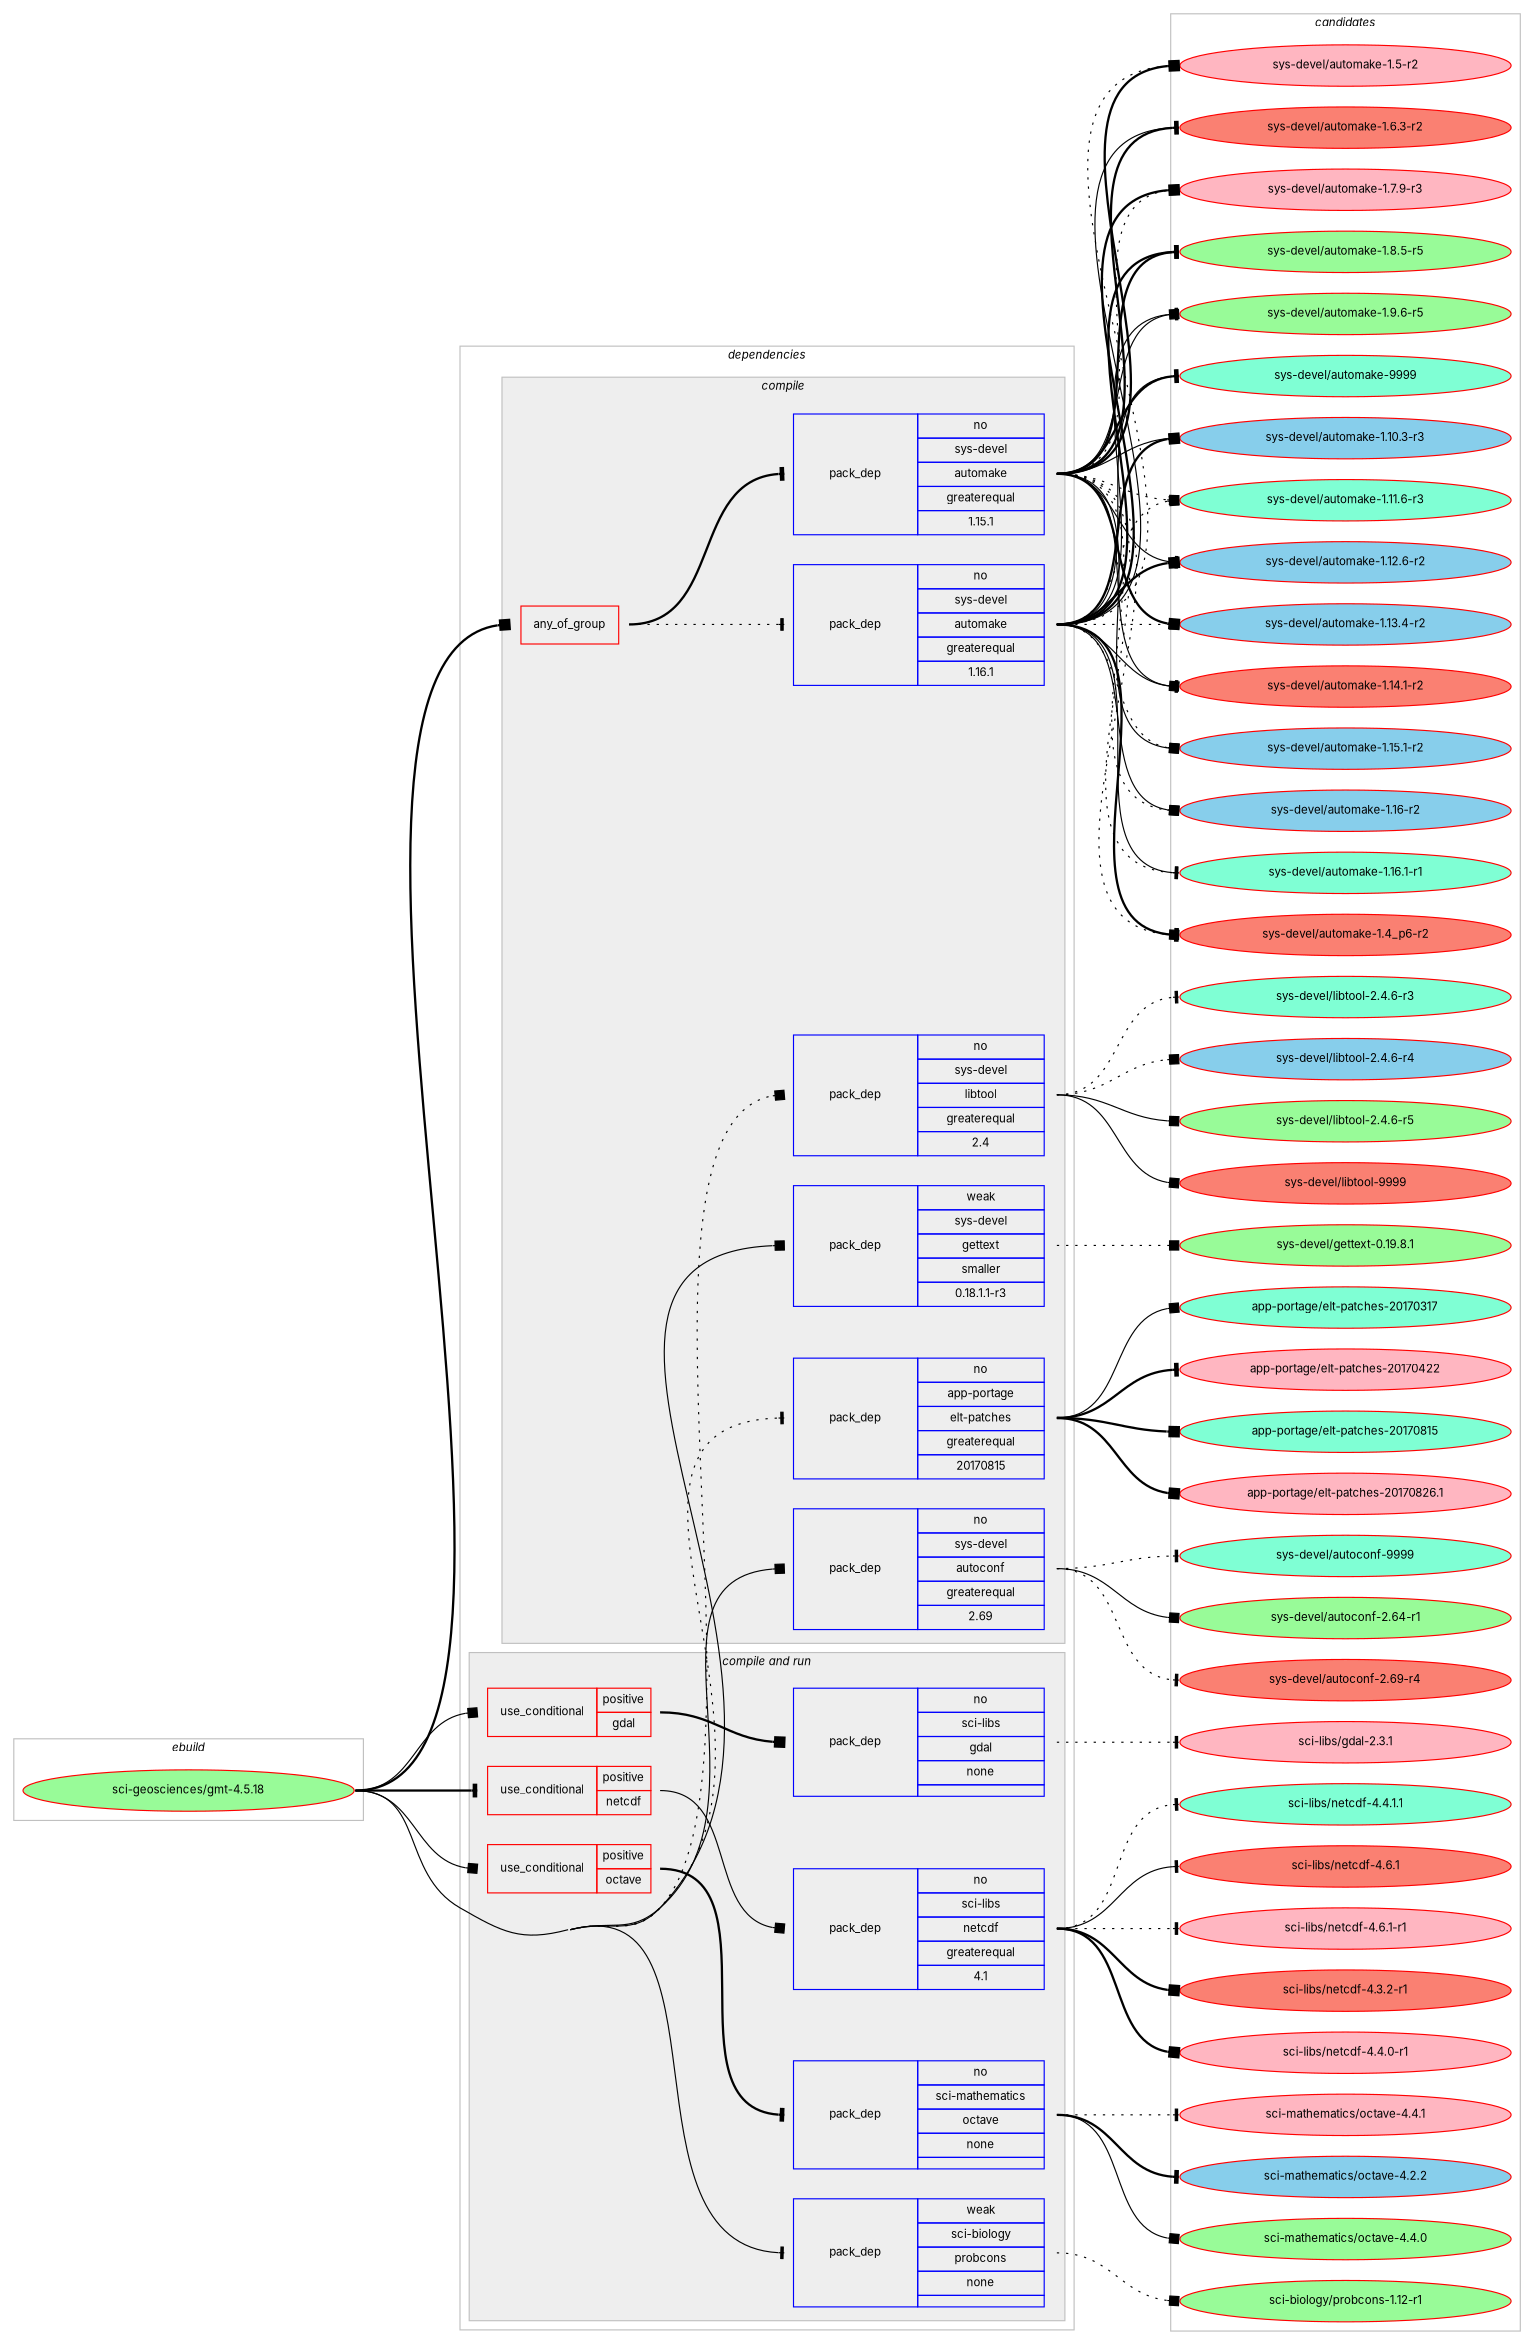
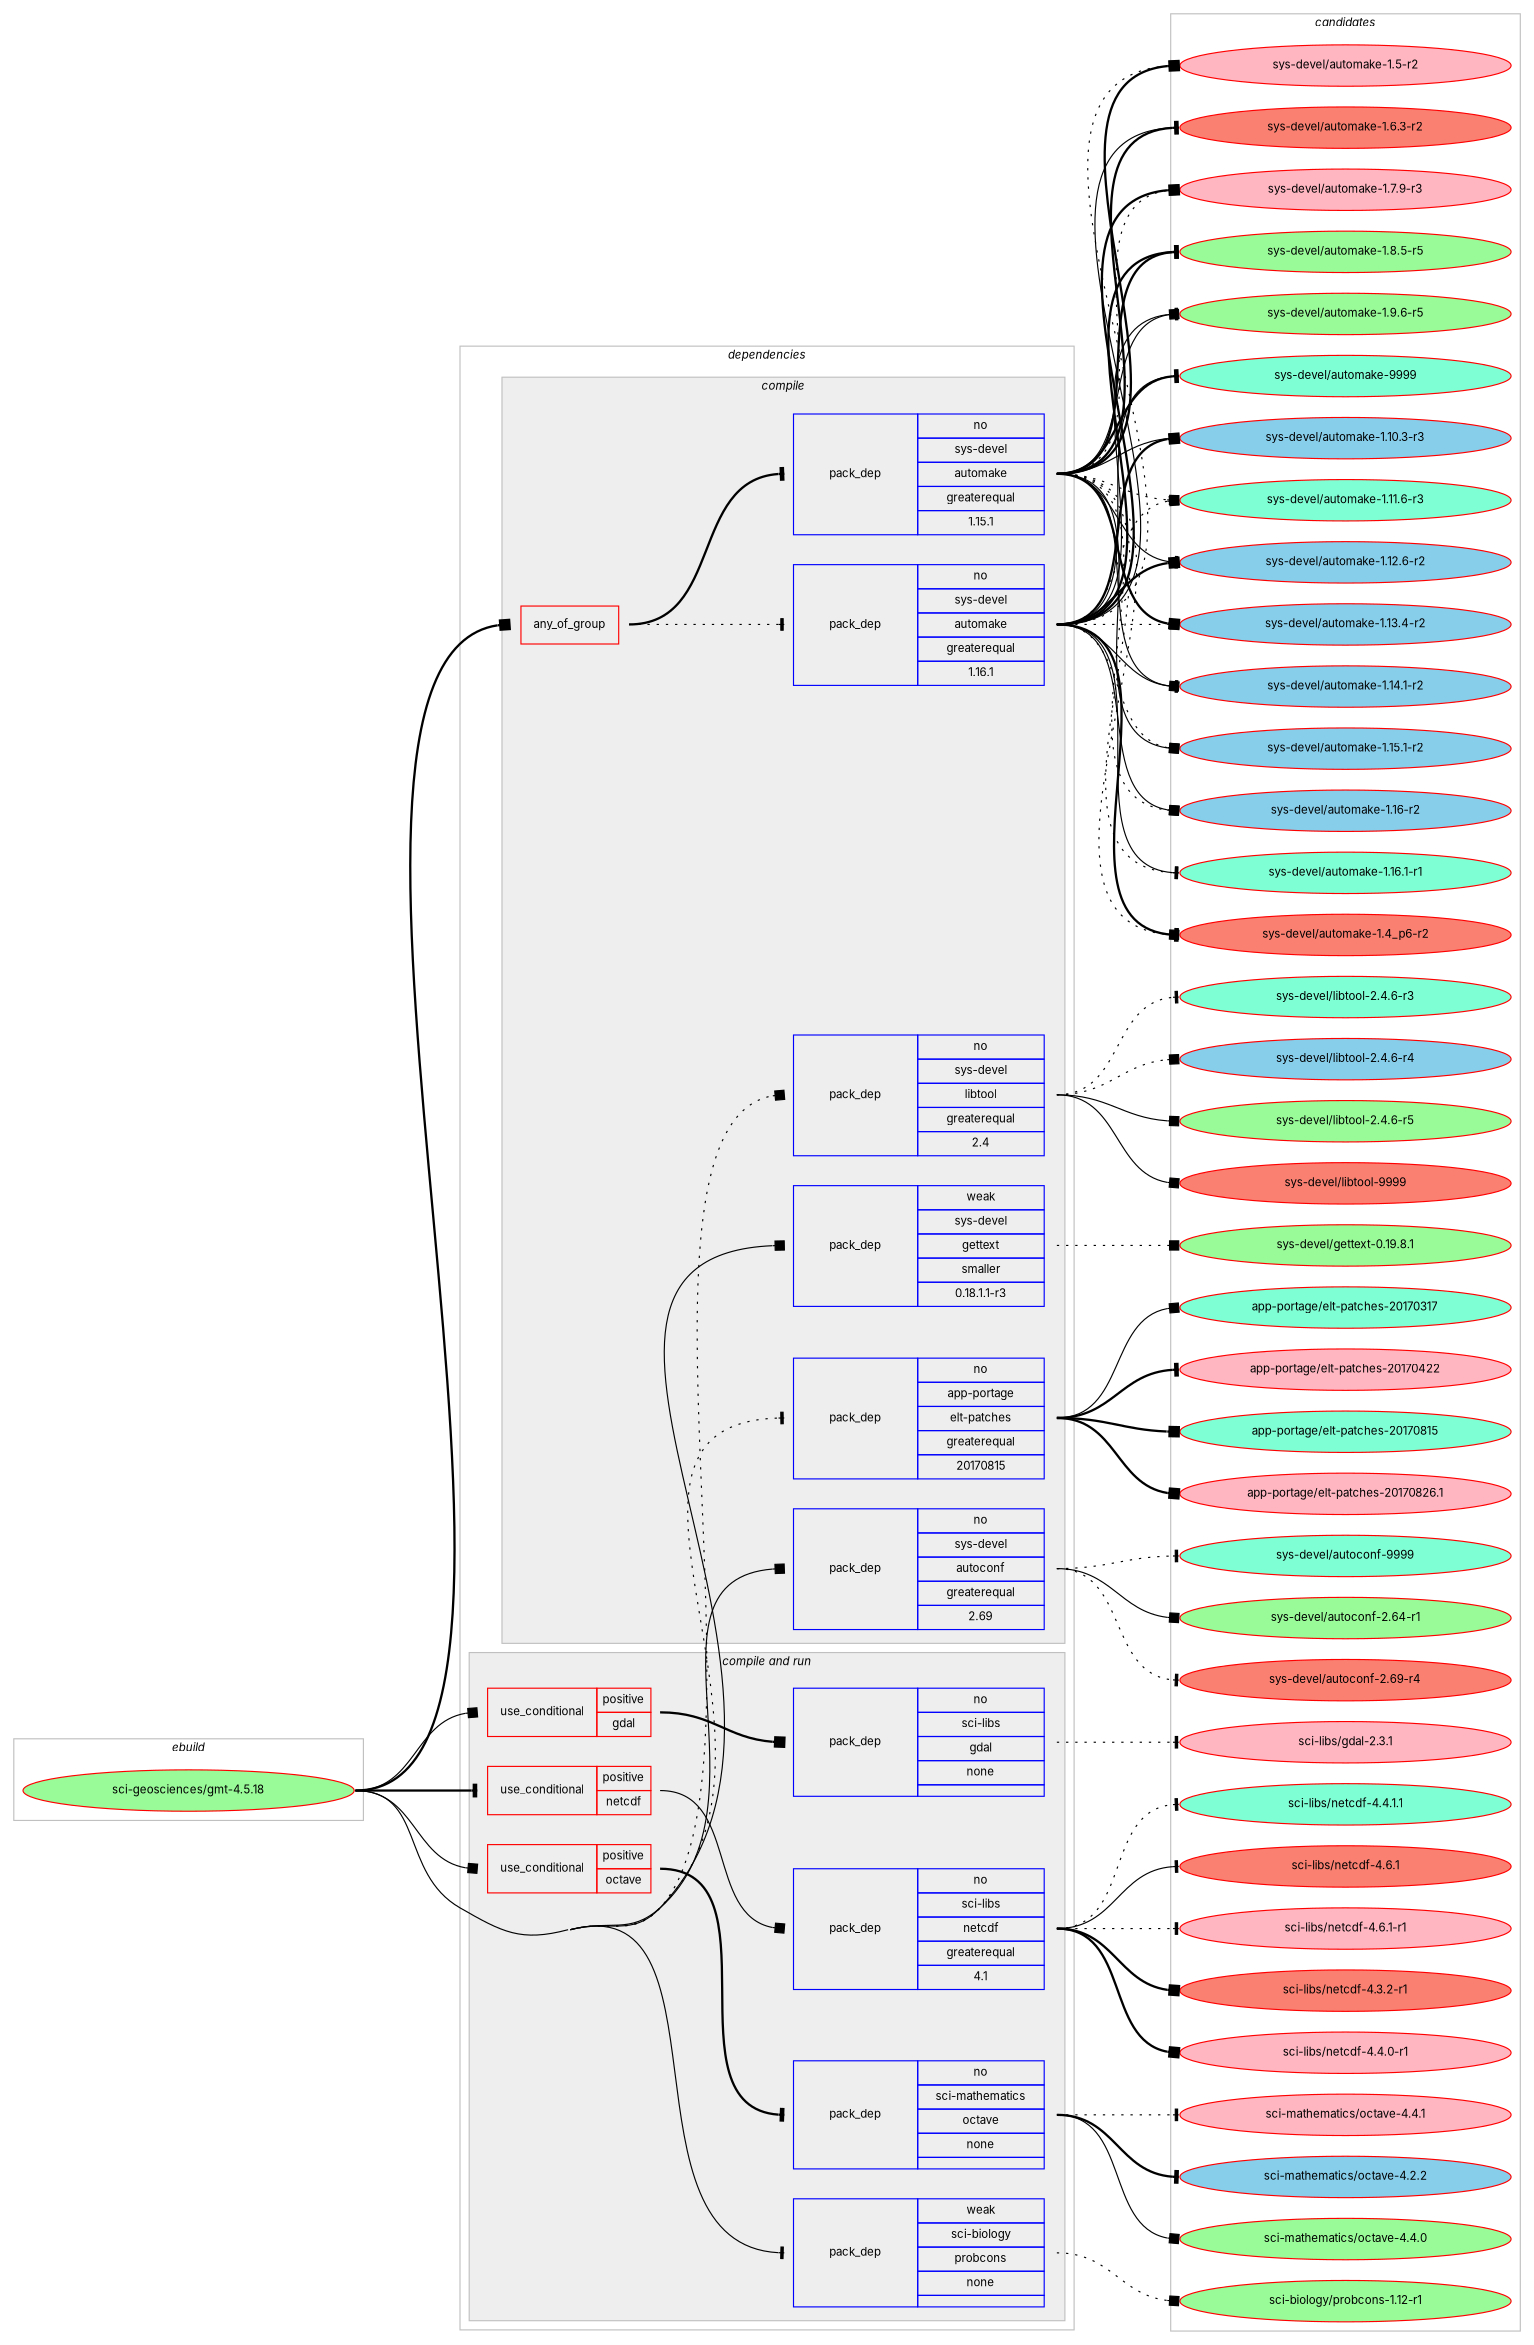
(1346, 687) -> (1346, 687)
